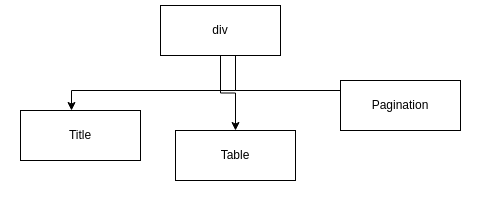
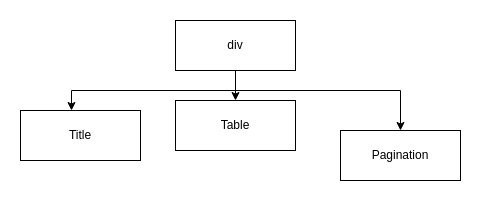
(221, 31) -> (236, 46)
(401, 106) -> (401, 156)
(236, 156) -> (236, 126)
